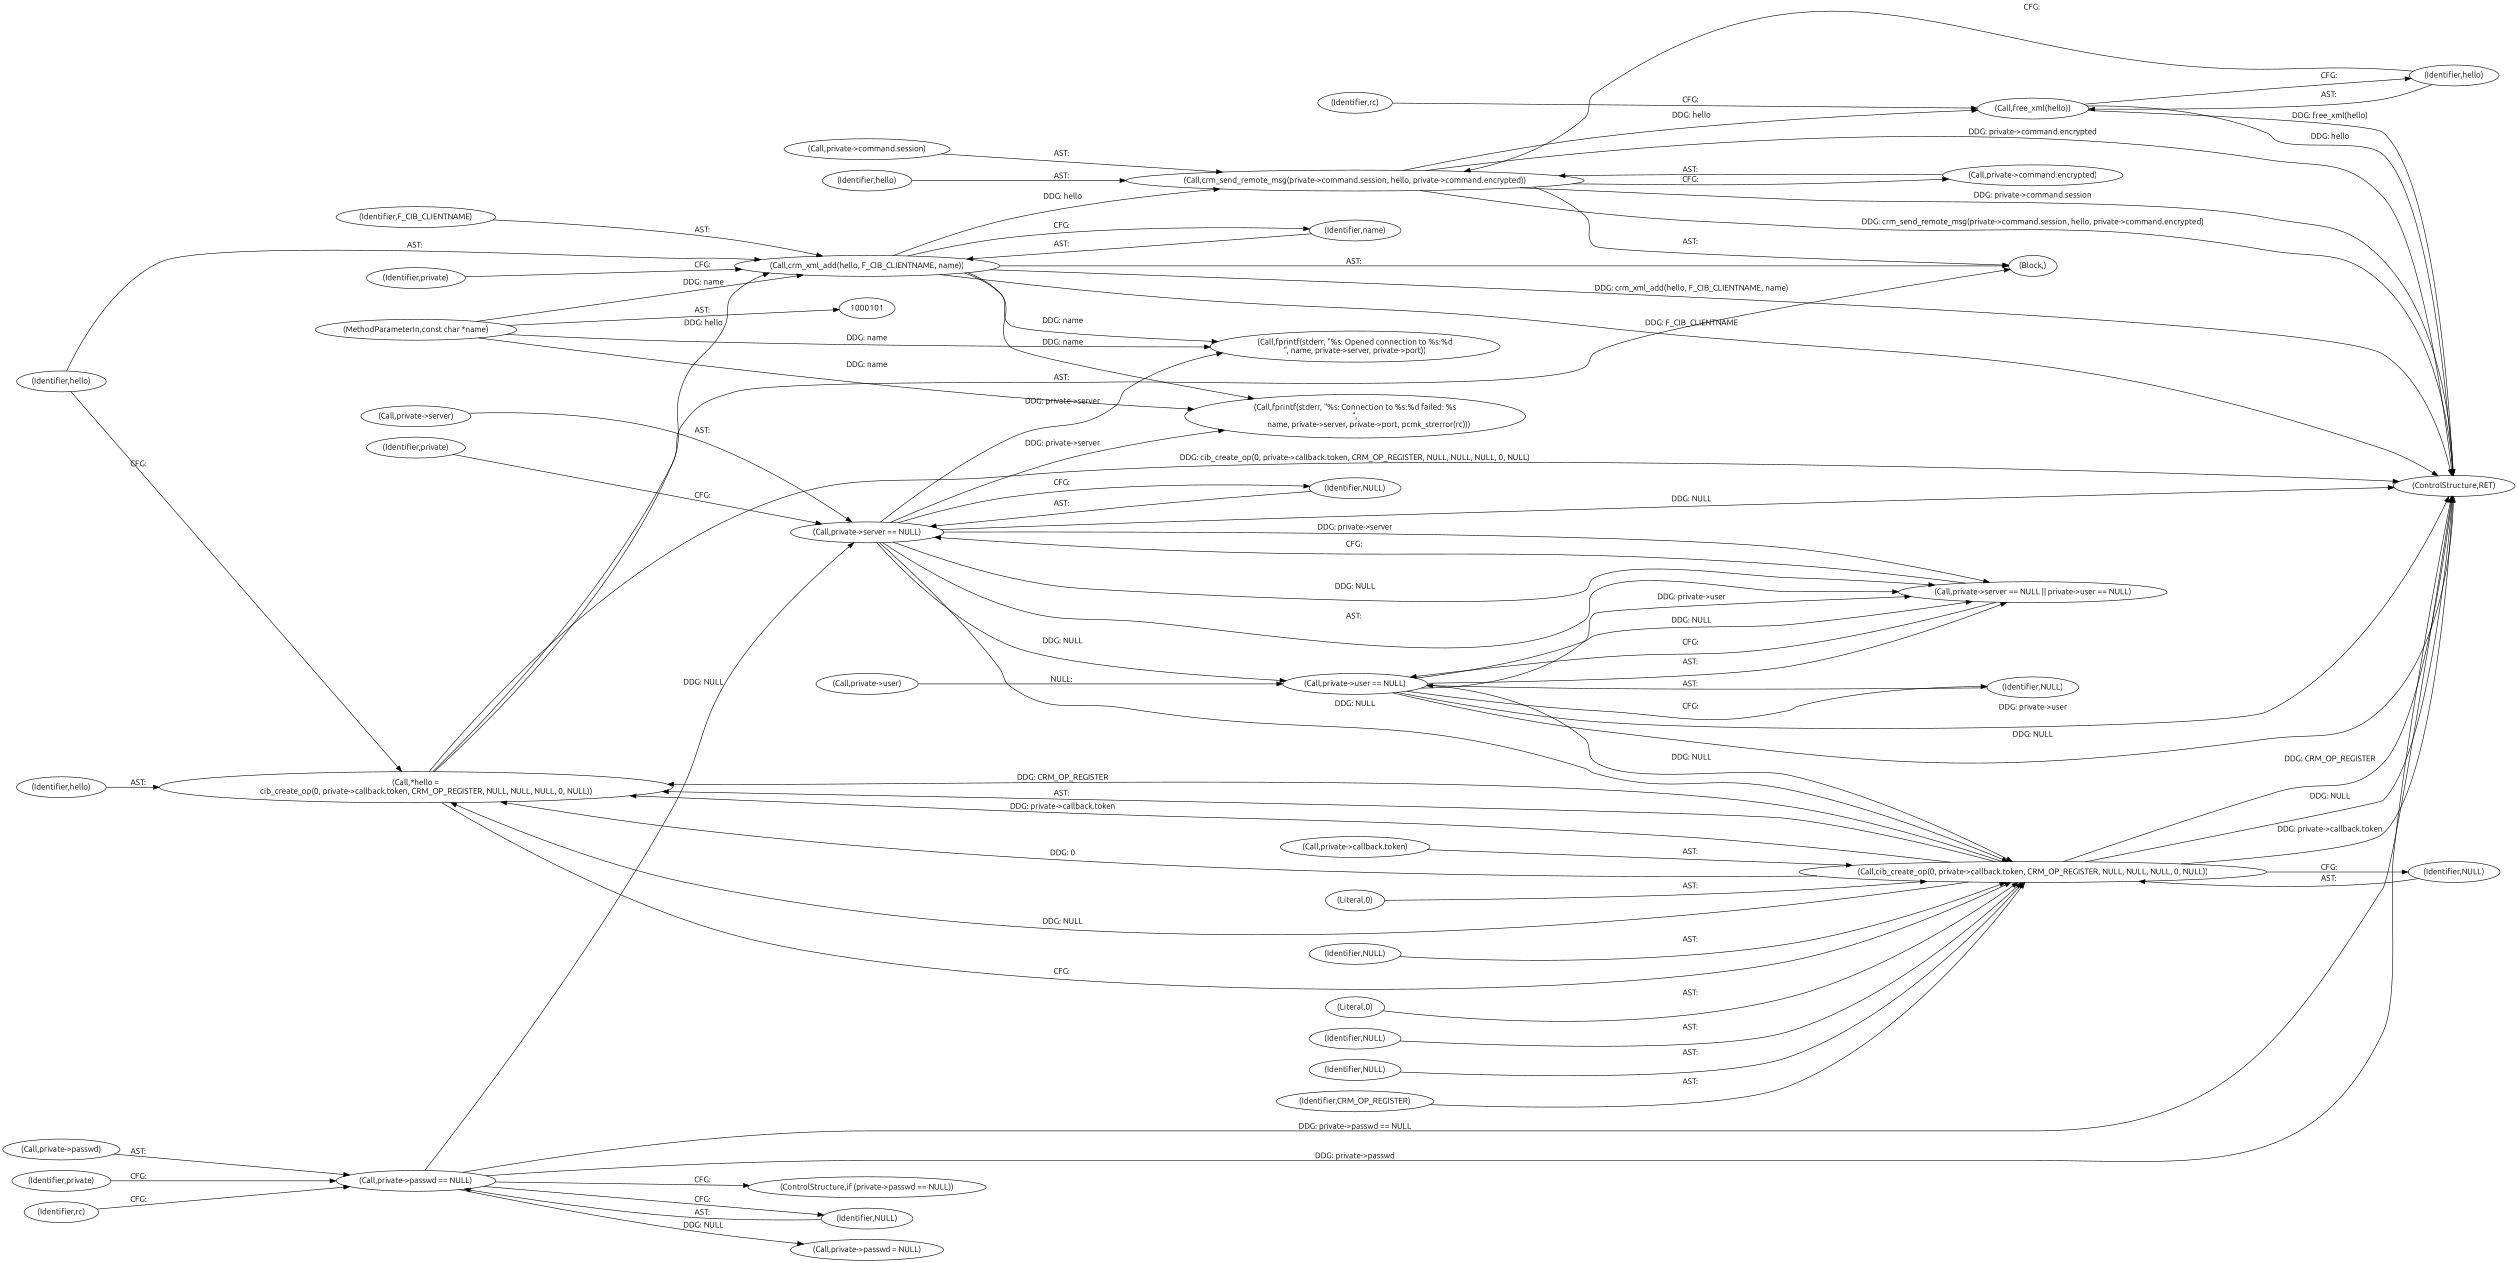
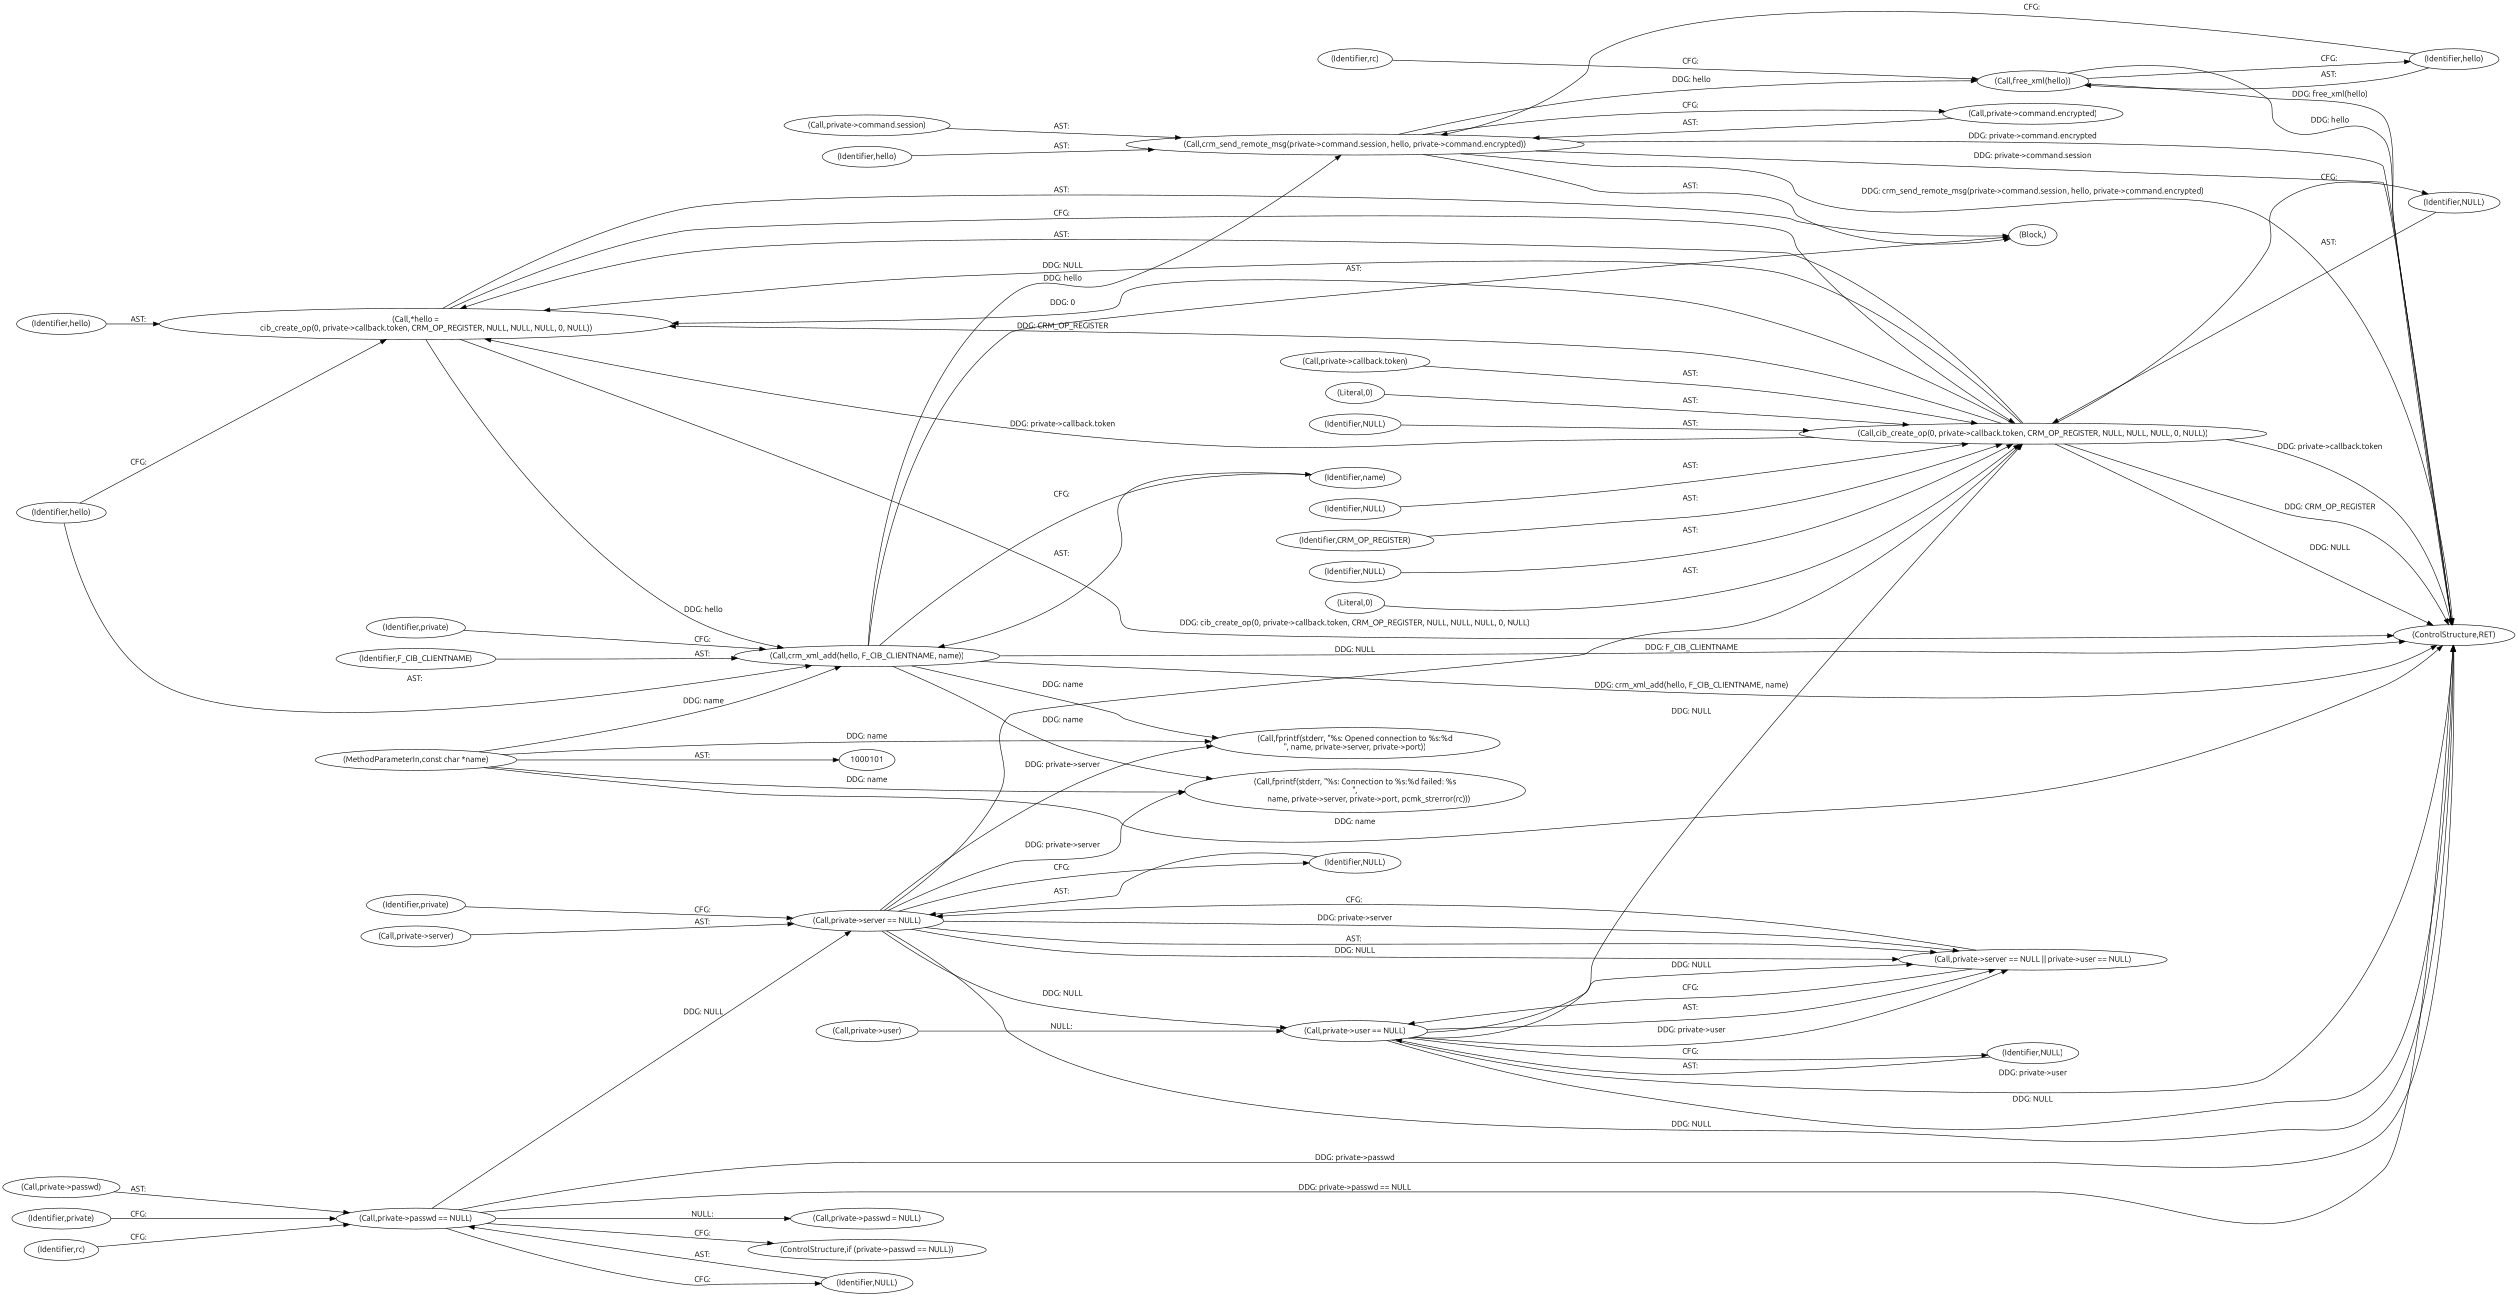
none -> (1472, 835)
(704, 1225) -> (704, 1214)
